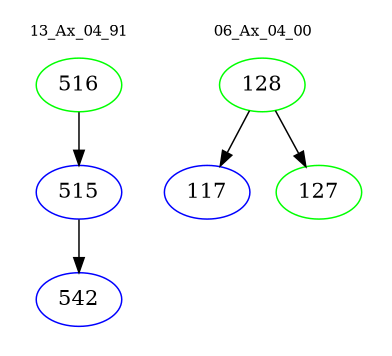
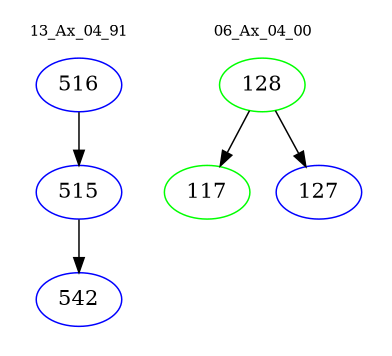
(79, 85) -> (79, 85)
(207, 192) -> (207, 192)
(319, 192) -> (319, 192)
